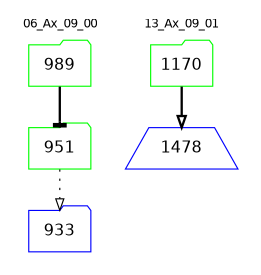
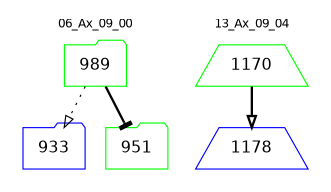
(182, 25) -> (252, 25)
(182, 66) -> (252, 66)
(182, 148) -> (252, 148)
(60, 184) -> (77, 102)
